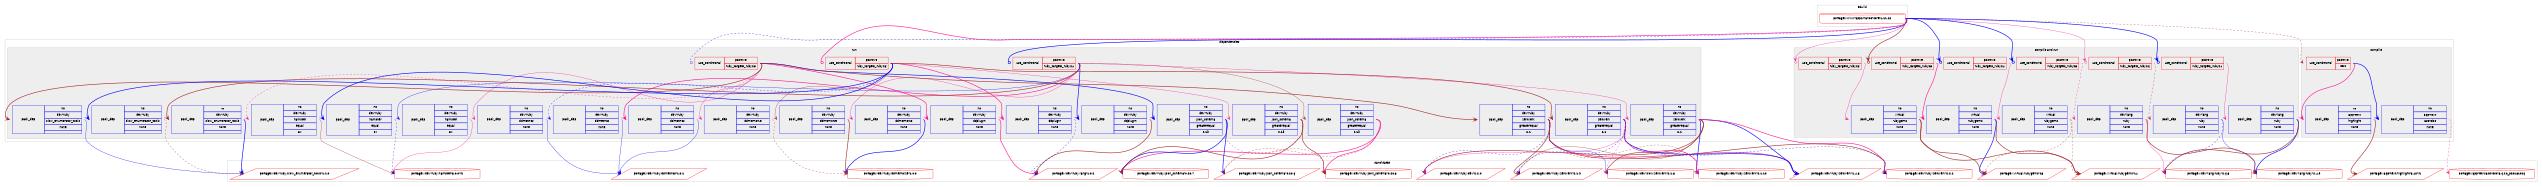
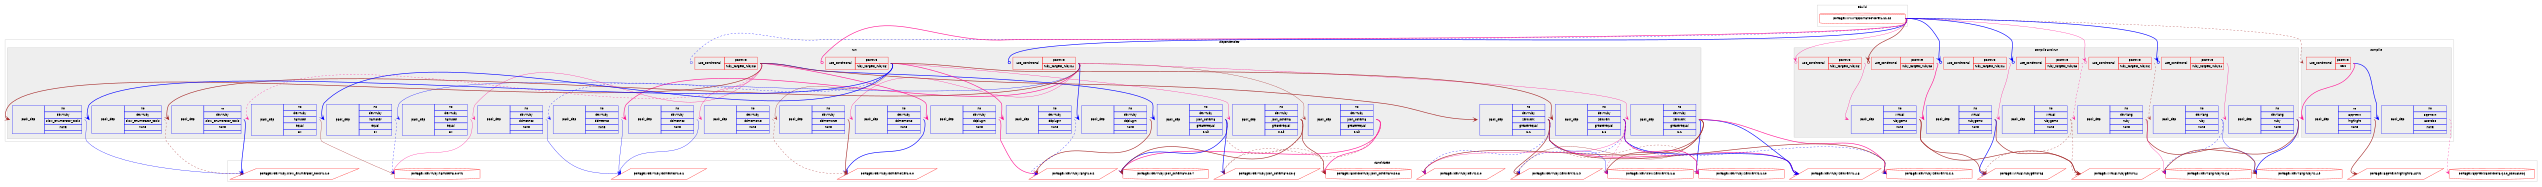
(890, 174) -> (887, 174)
(1368, 174) -> (1368, 174)
